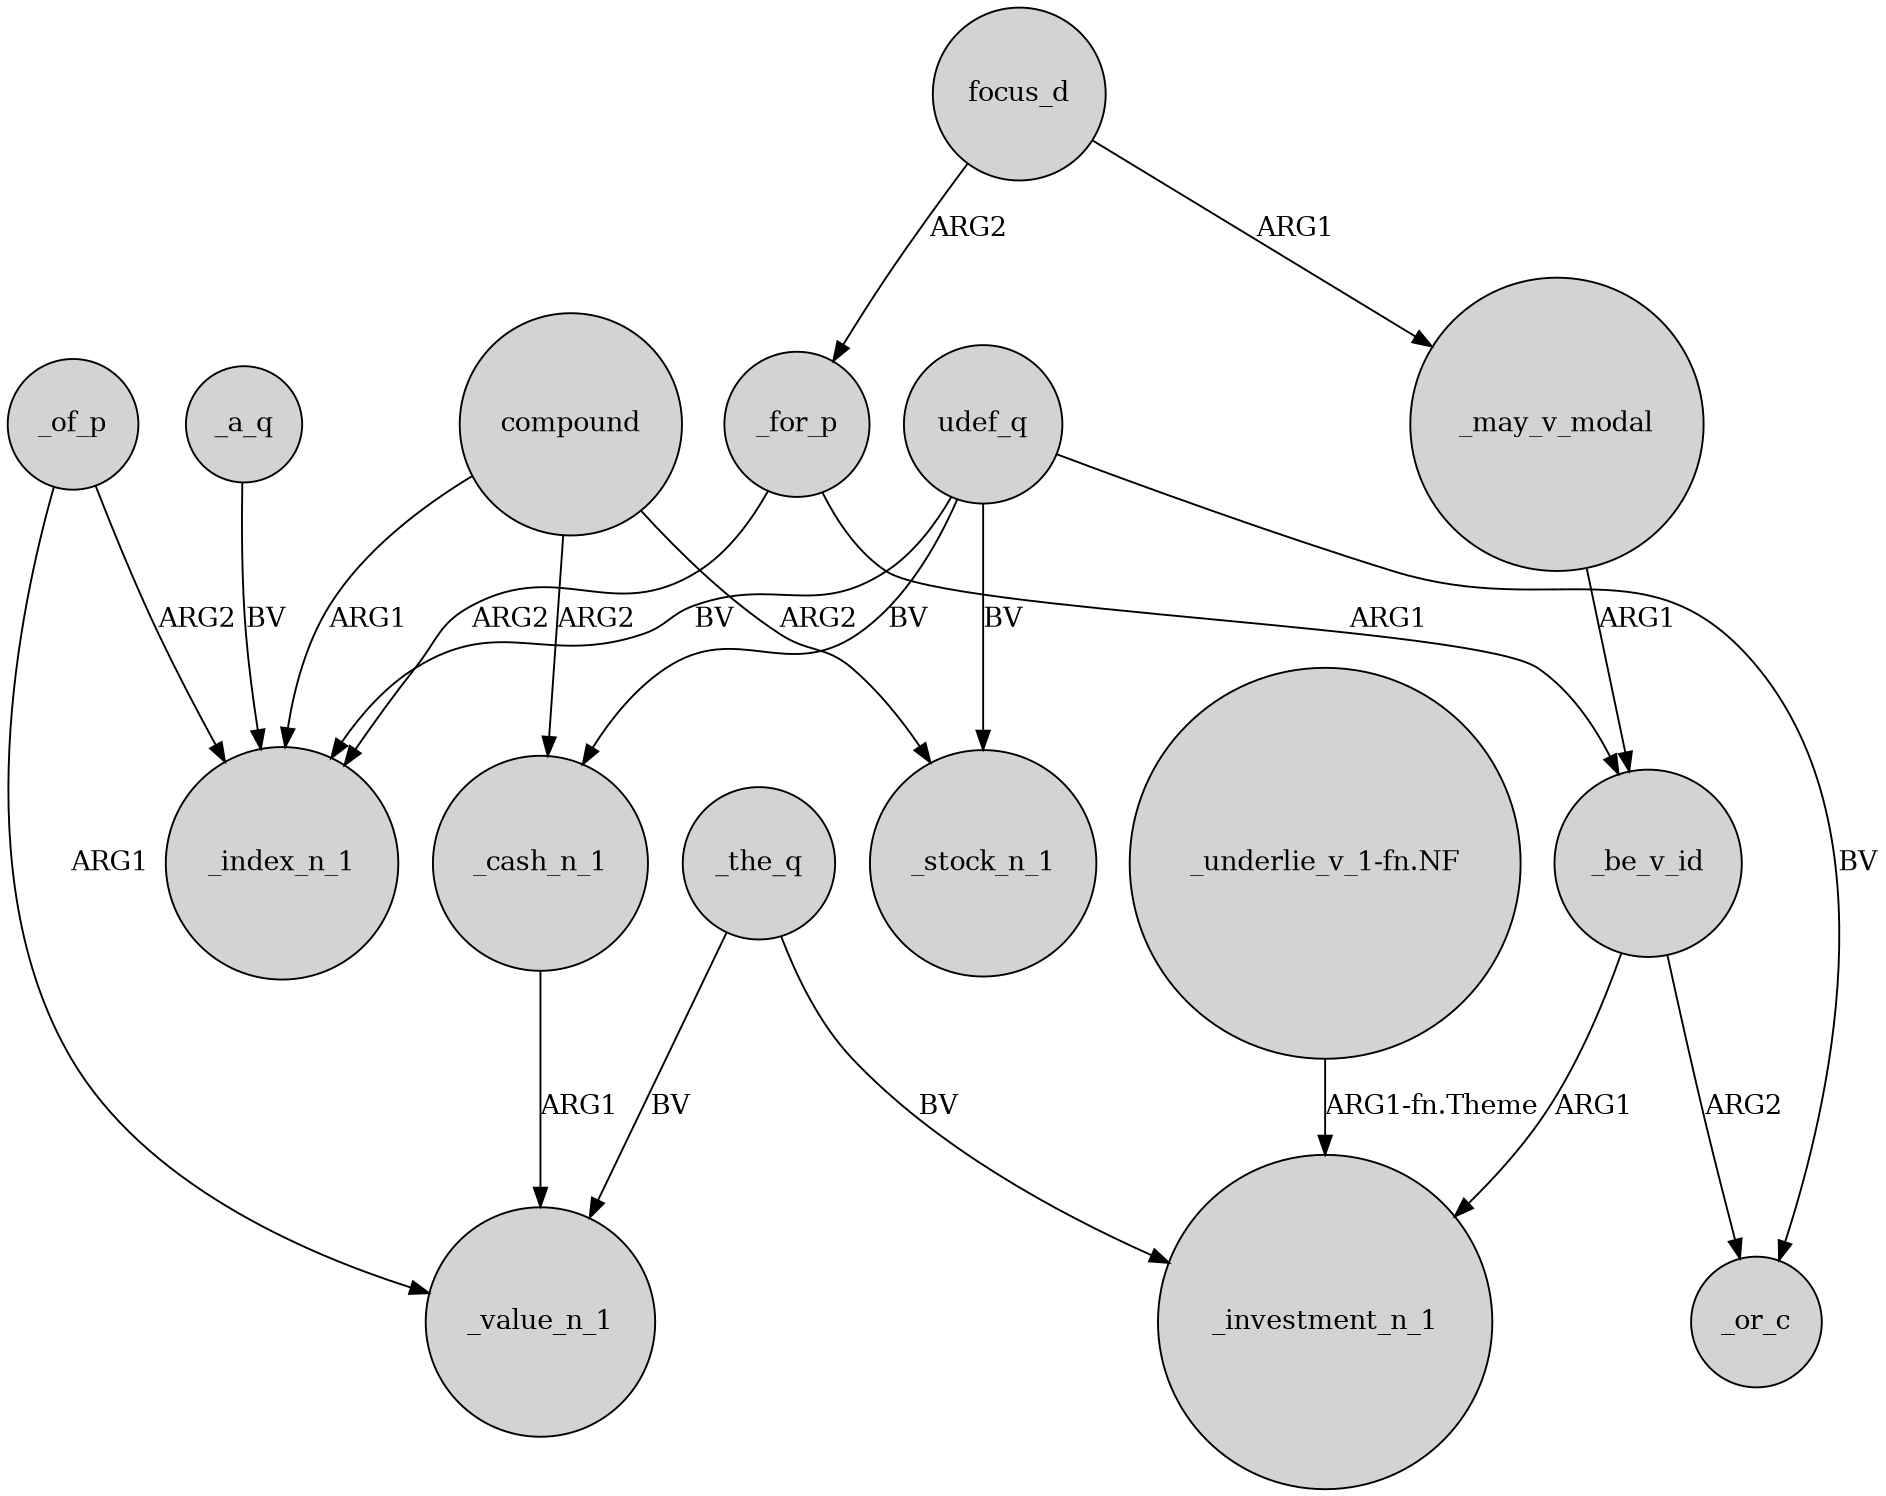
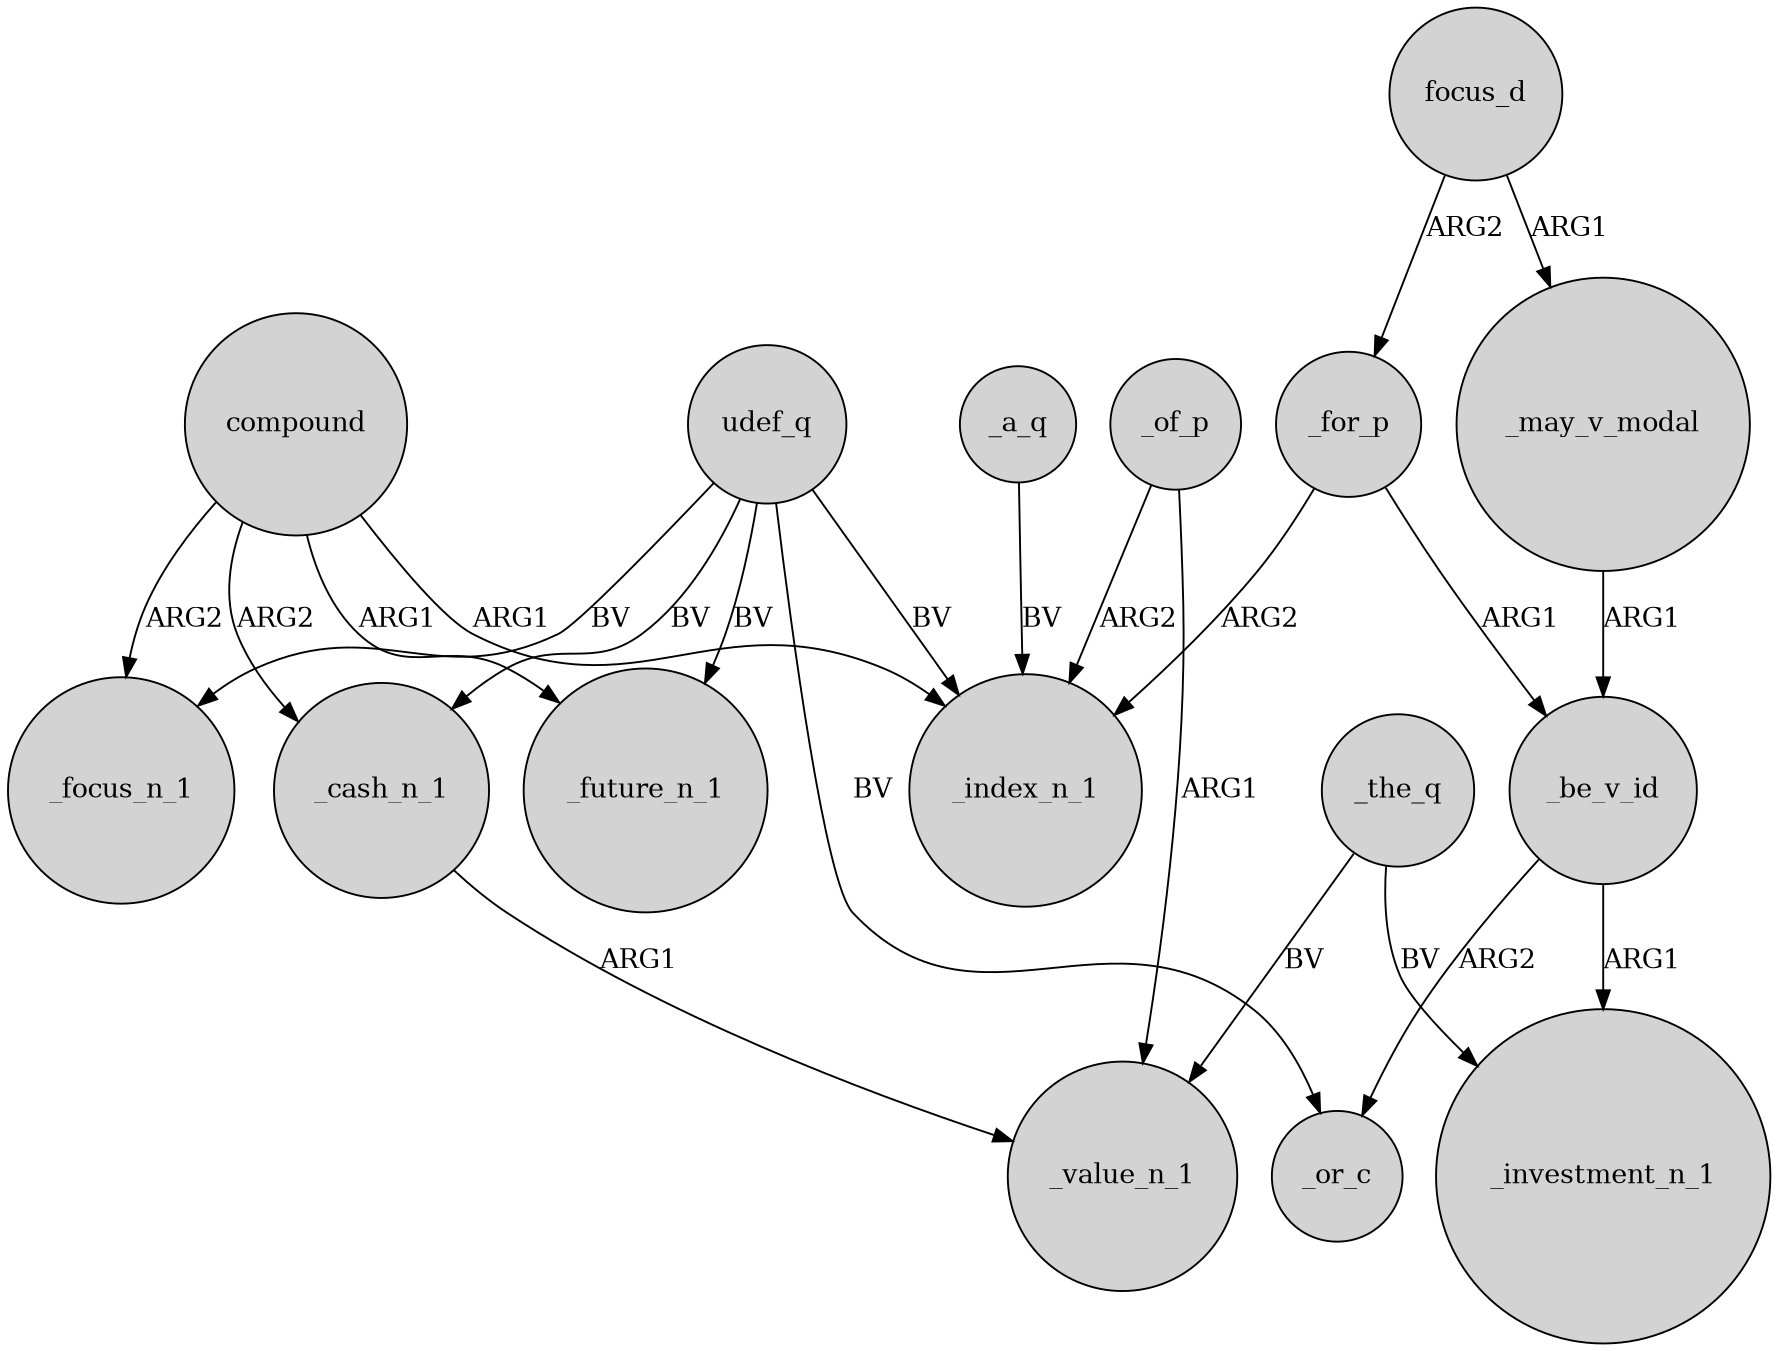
none -> (646, 790)
(983, 863) -> (121, 790)
(1325, 863) -> none
